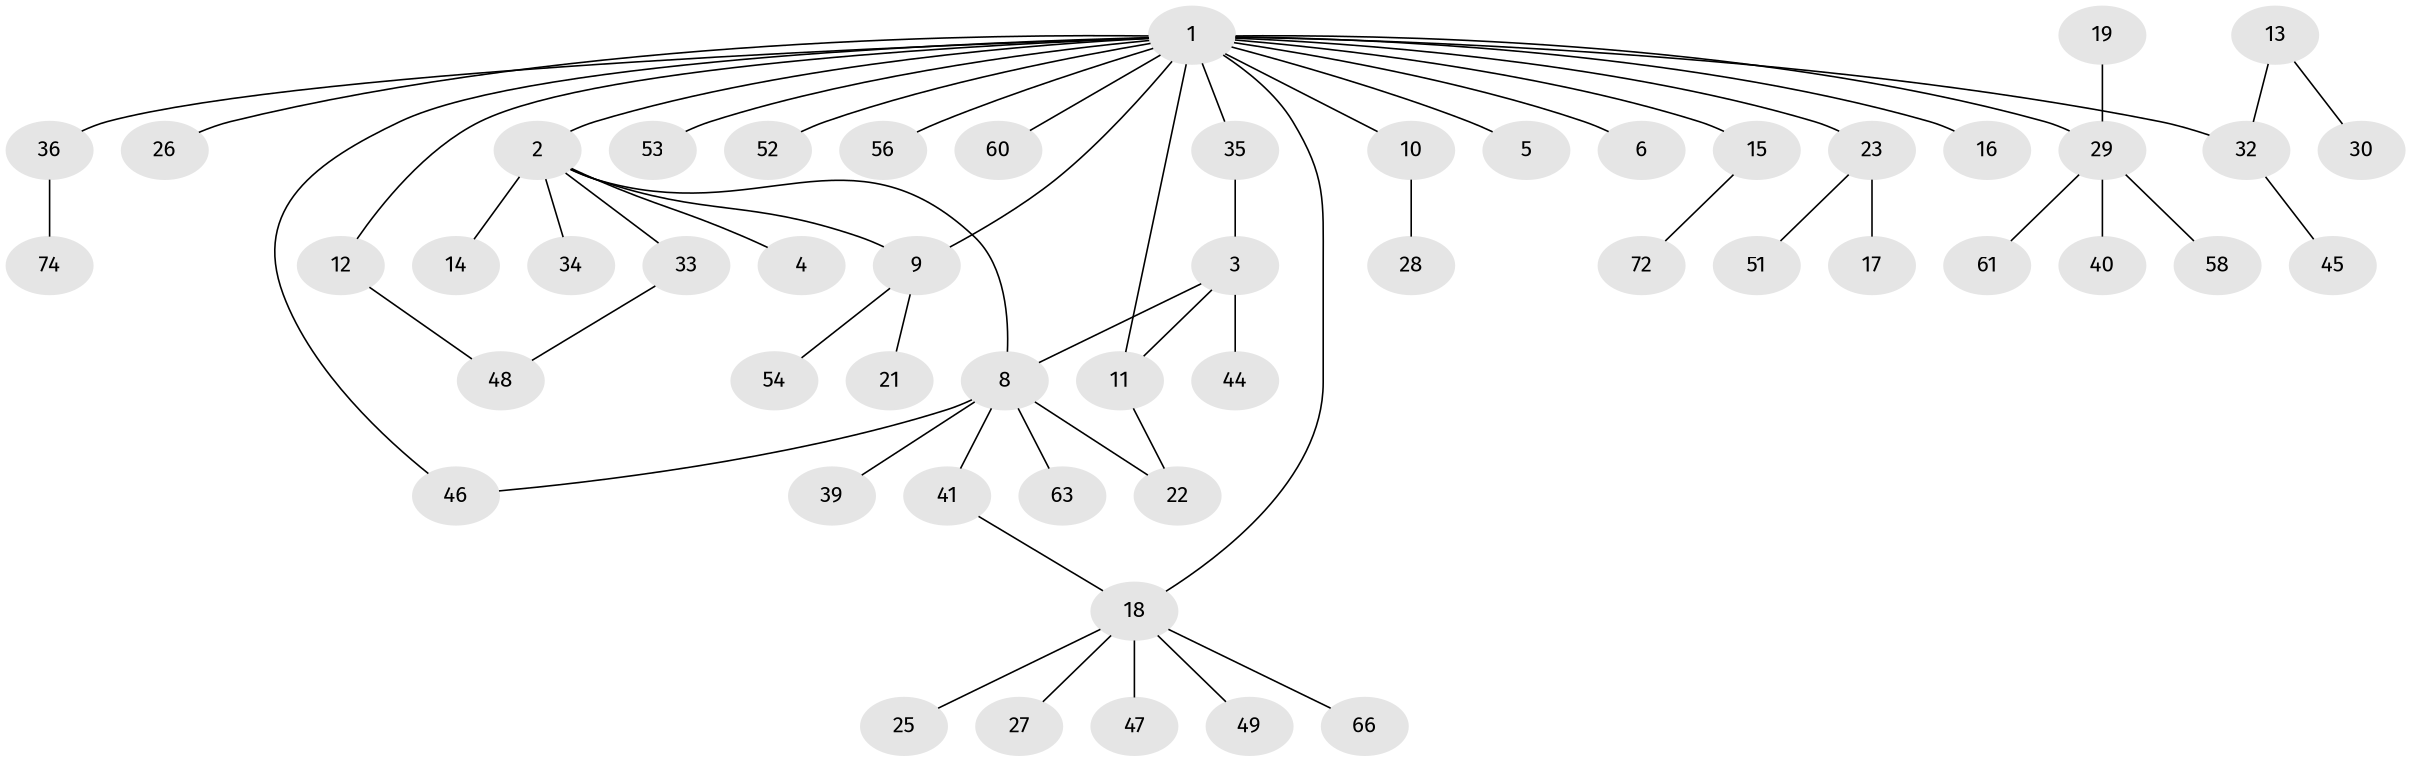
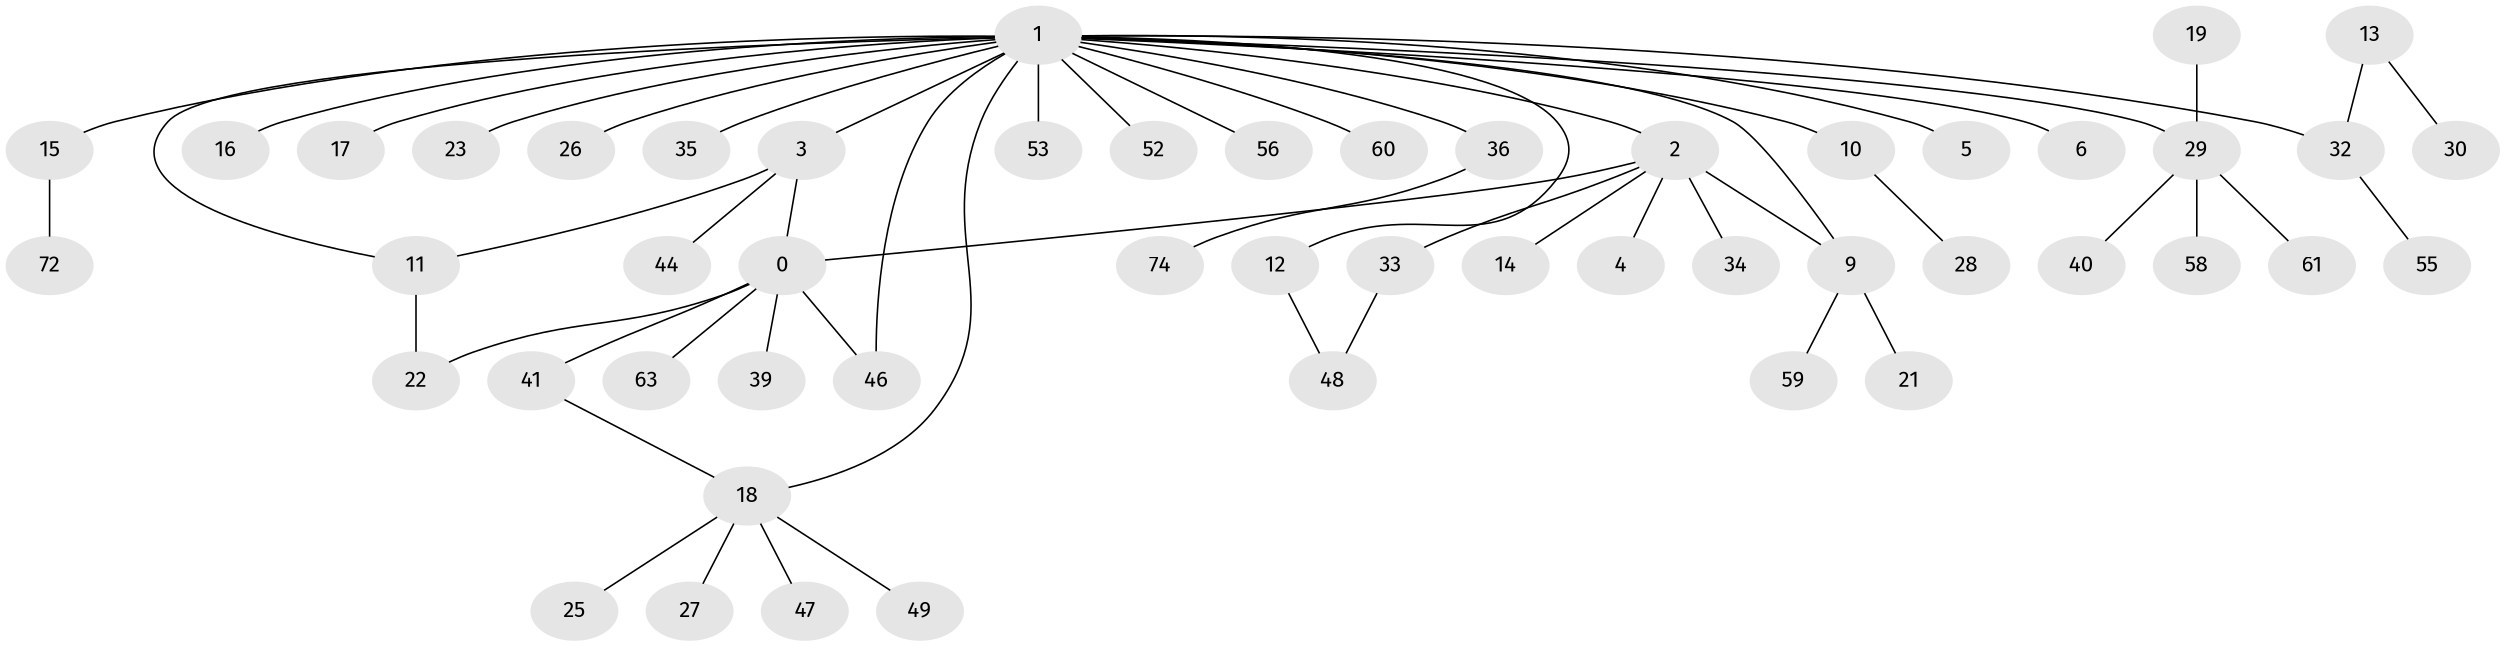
(1235, 208) -> (920, 93)
(1872, 208) -> (681, 65)
(1757, 266) -> none
(2333, 266) -> (2427, 266)
(774, 381) -> (1794, 381)
(1005, 381) -> (782, 266)
(1365, 726) -> none
